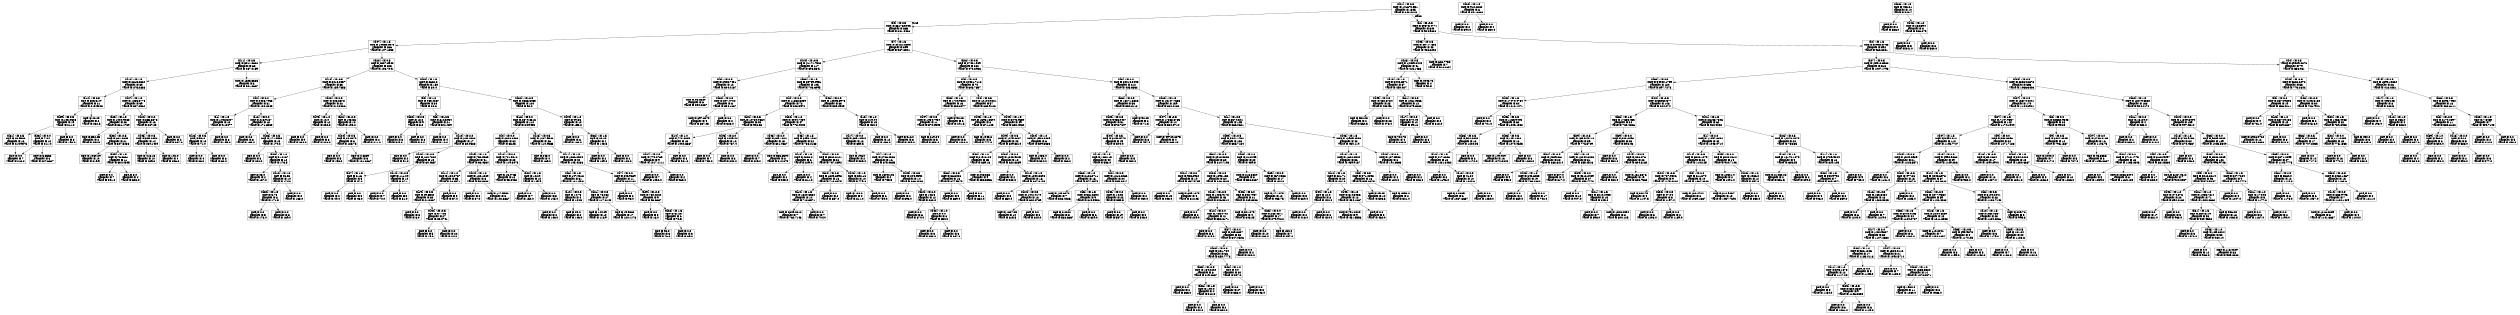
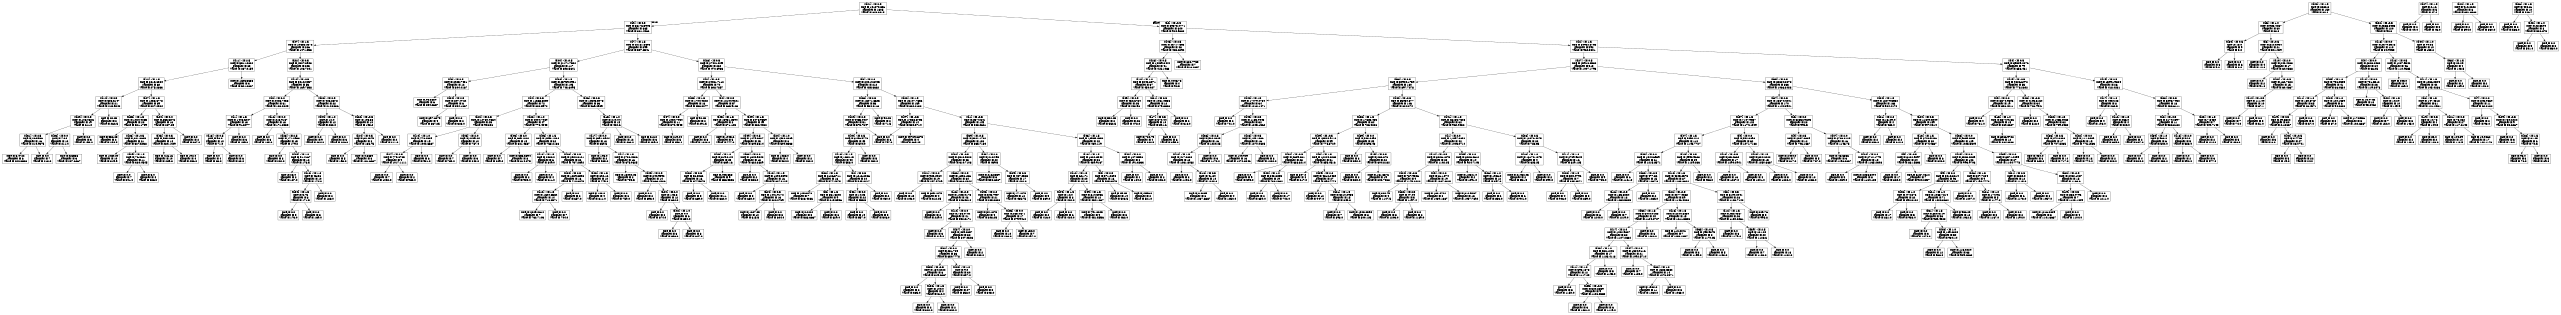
(2294, 65) -> (2016, 65)
(405, 74) -> none
(2349, 131) -> (2045, 150)
(573, 140) -> none
(2279, 140) -> none
none -> (15, 159)
(390, 171) -> none
(1932, 290) -> (1674, 290)
